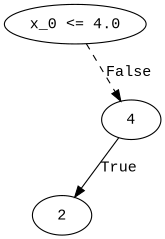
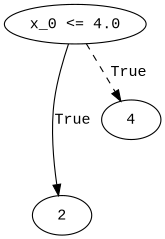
(129, 72) -> (129, 72)
(100, 163) -> (53, 113)
